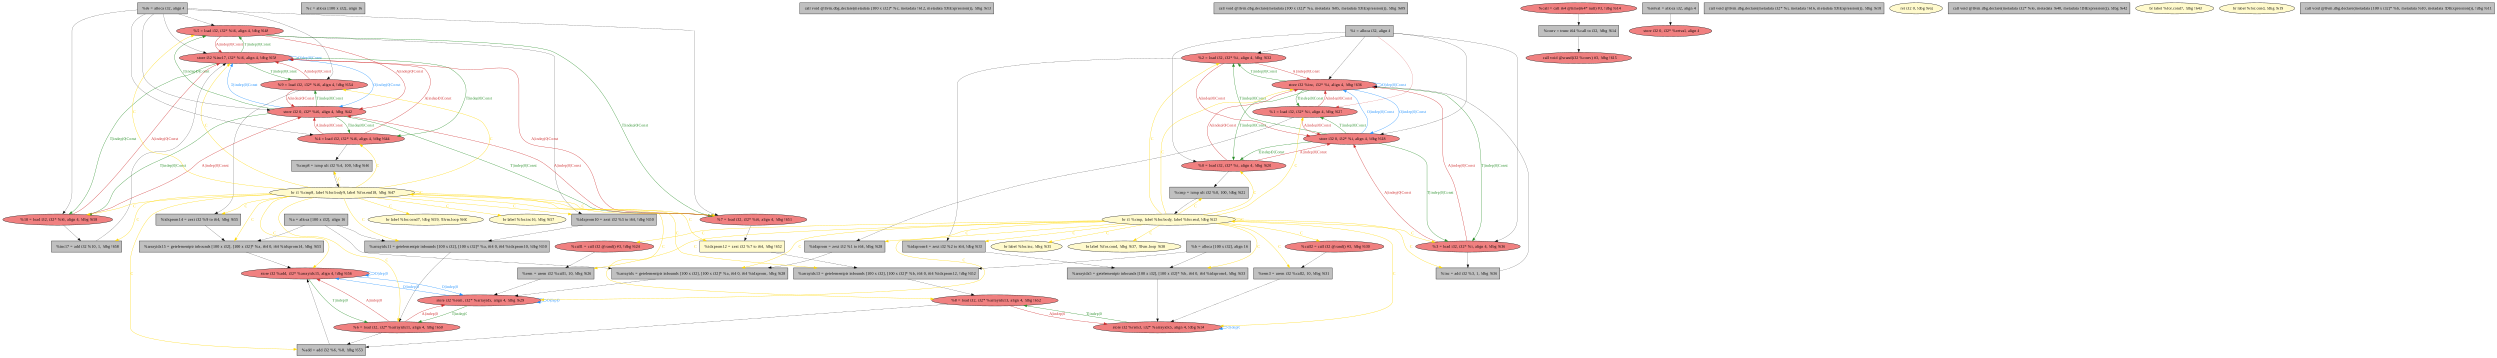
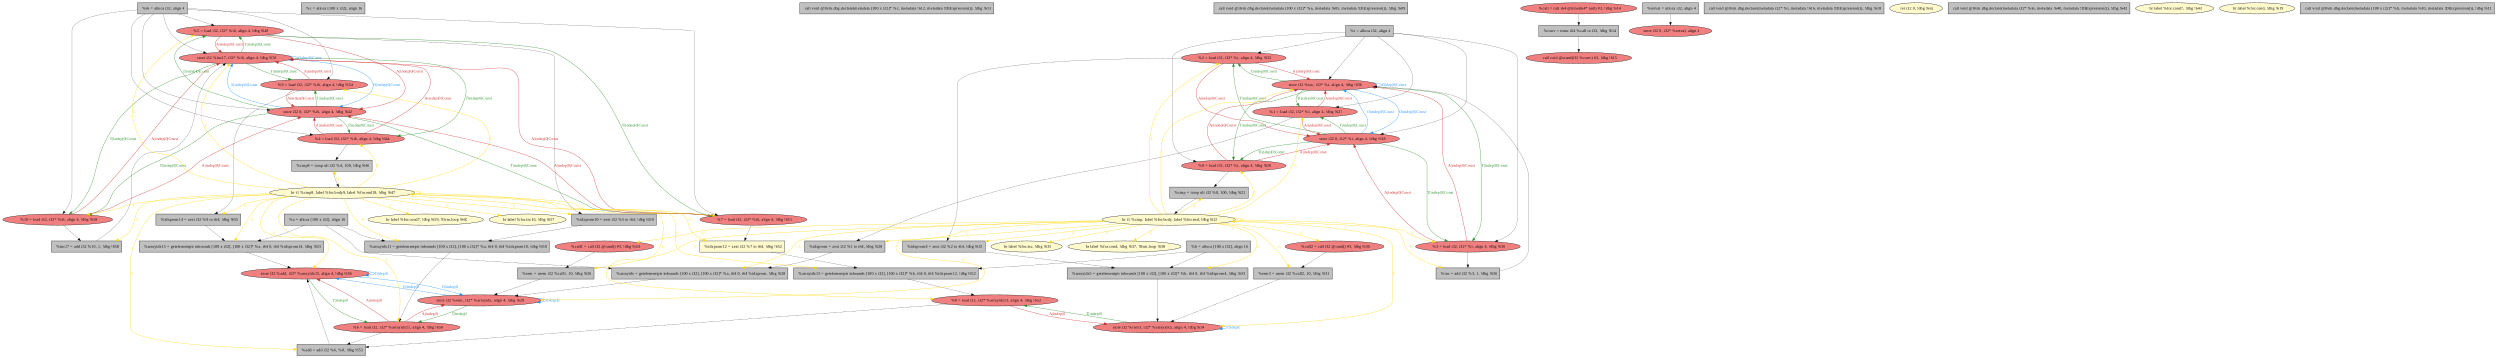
(1411, 86) -> (1411, 86)
